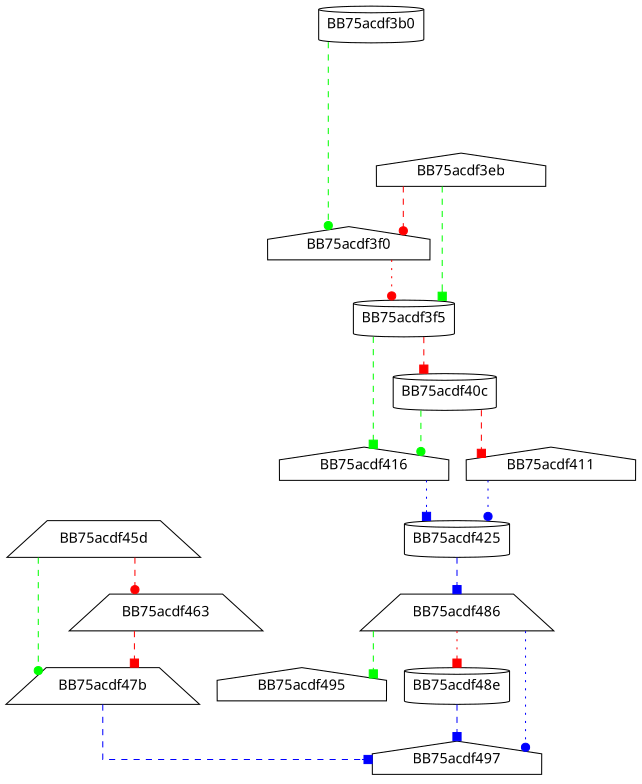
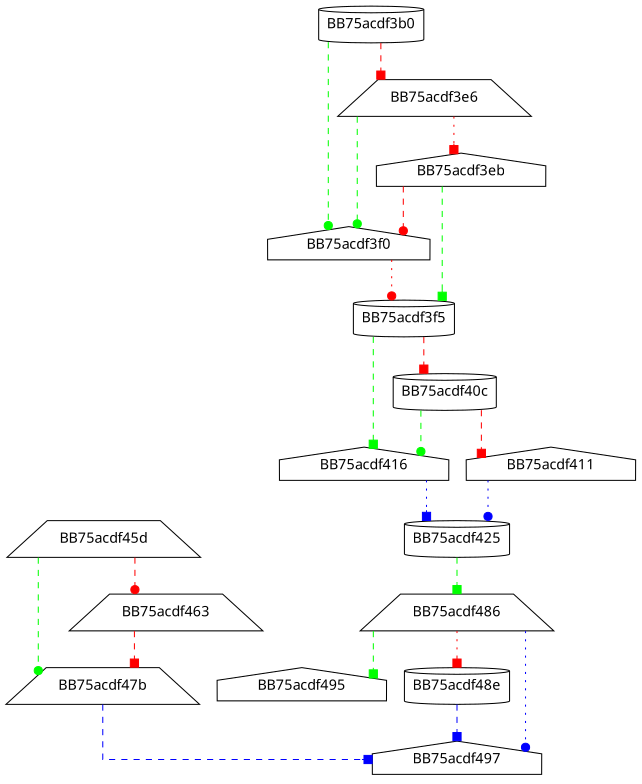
none -> (435, 98)
(457, 571) -> (457, 571)
